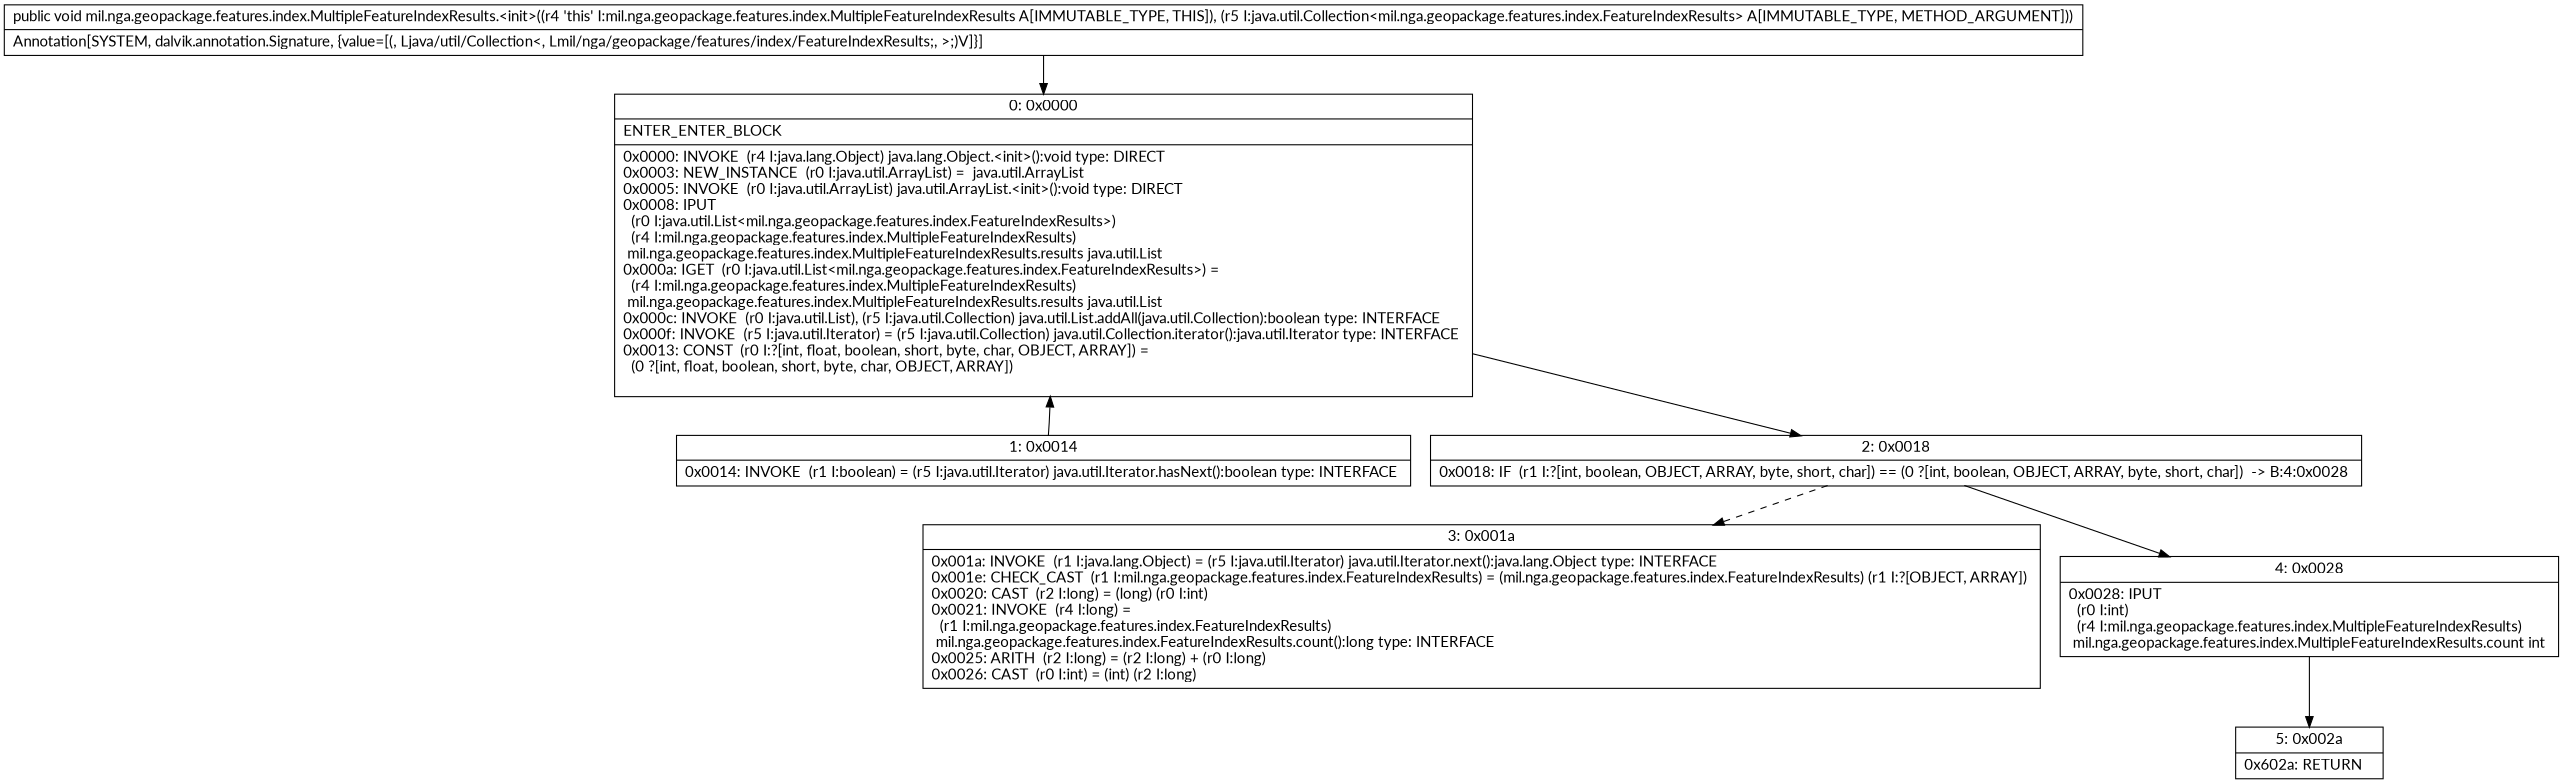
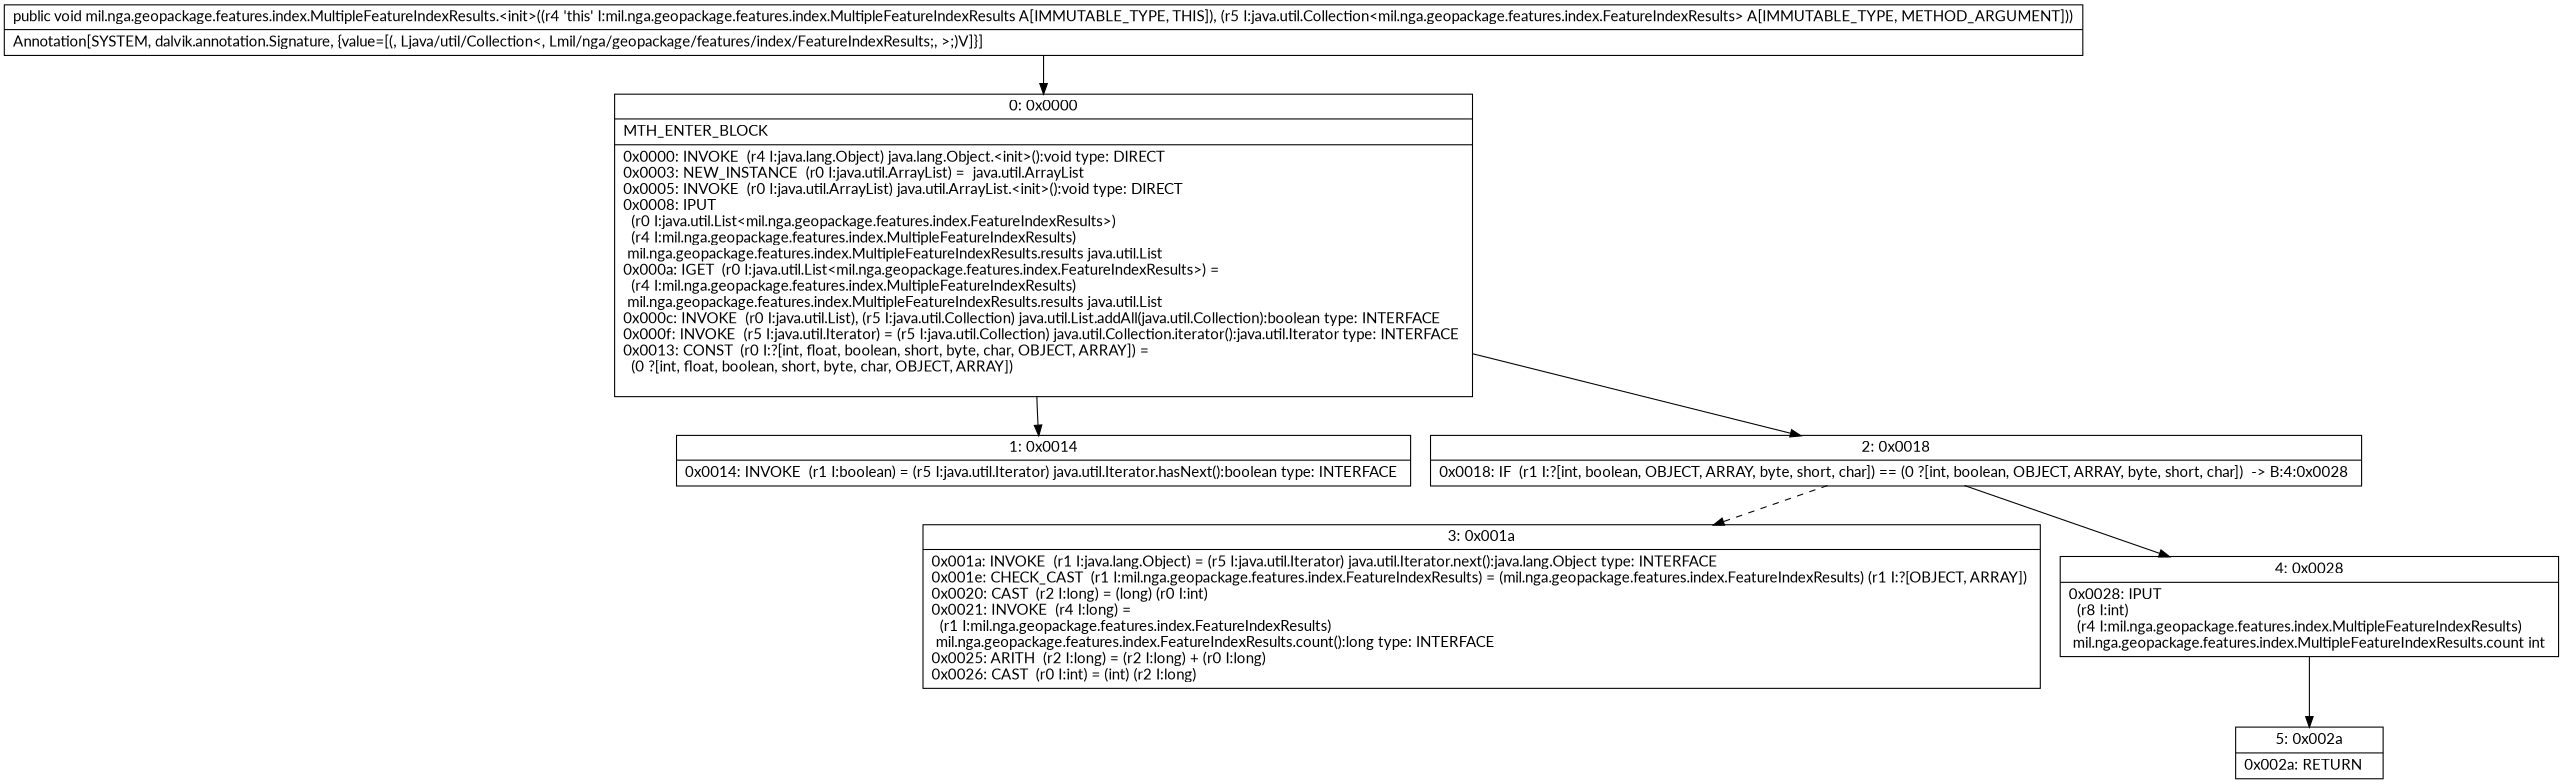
(703, 131) -> (696, 131)
(1049, 422) -> (1037, 411)
(2099, 611) -> (2099, 611)
(2309, 765) -> (2309, 765)
